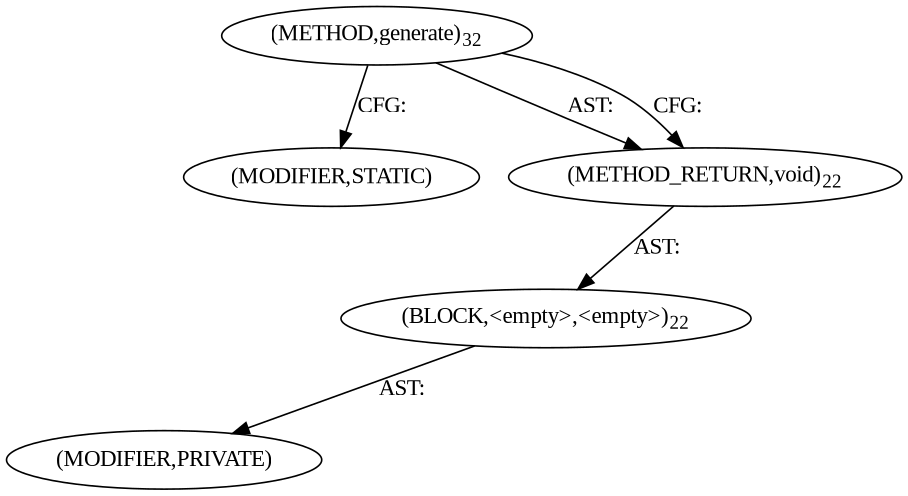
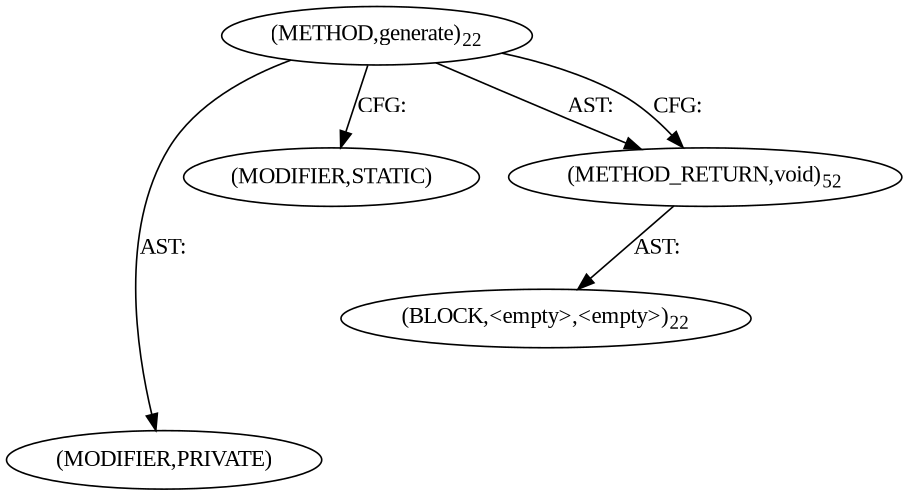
(473, 33) -> (473, 33)
(833, 175) -> (833, 175)
(361, 387) -> (146, 203)
